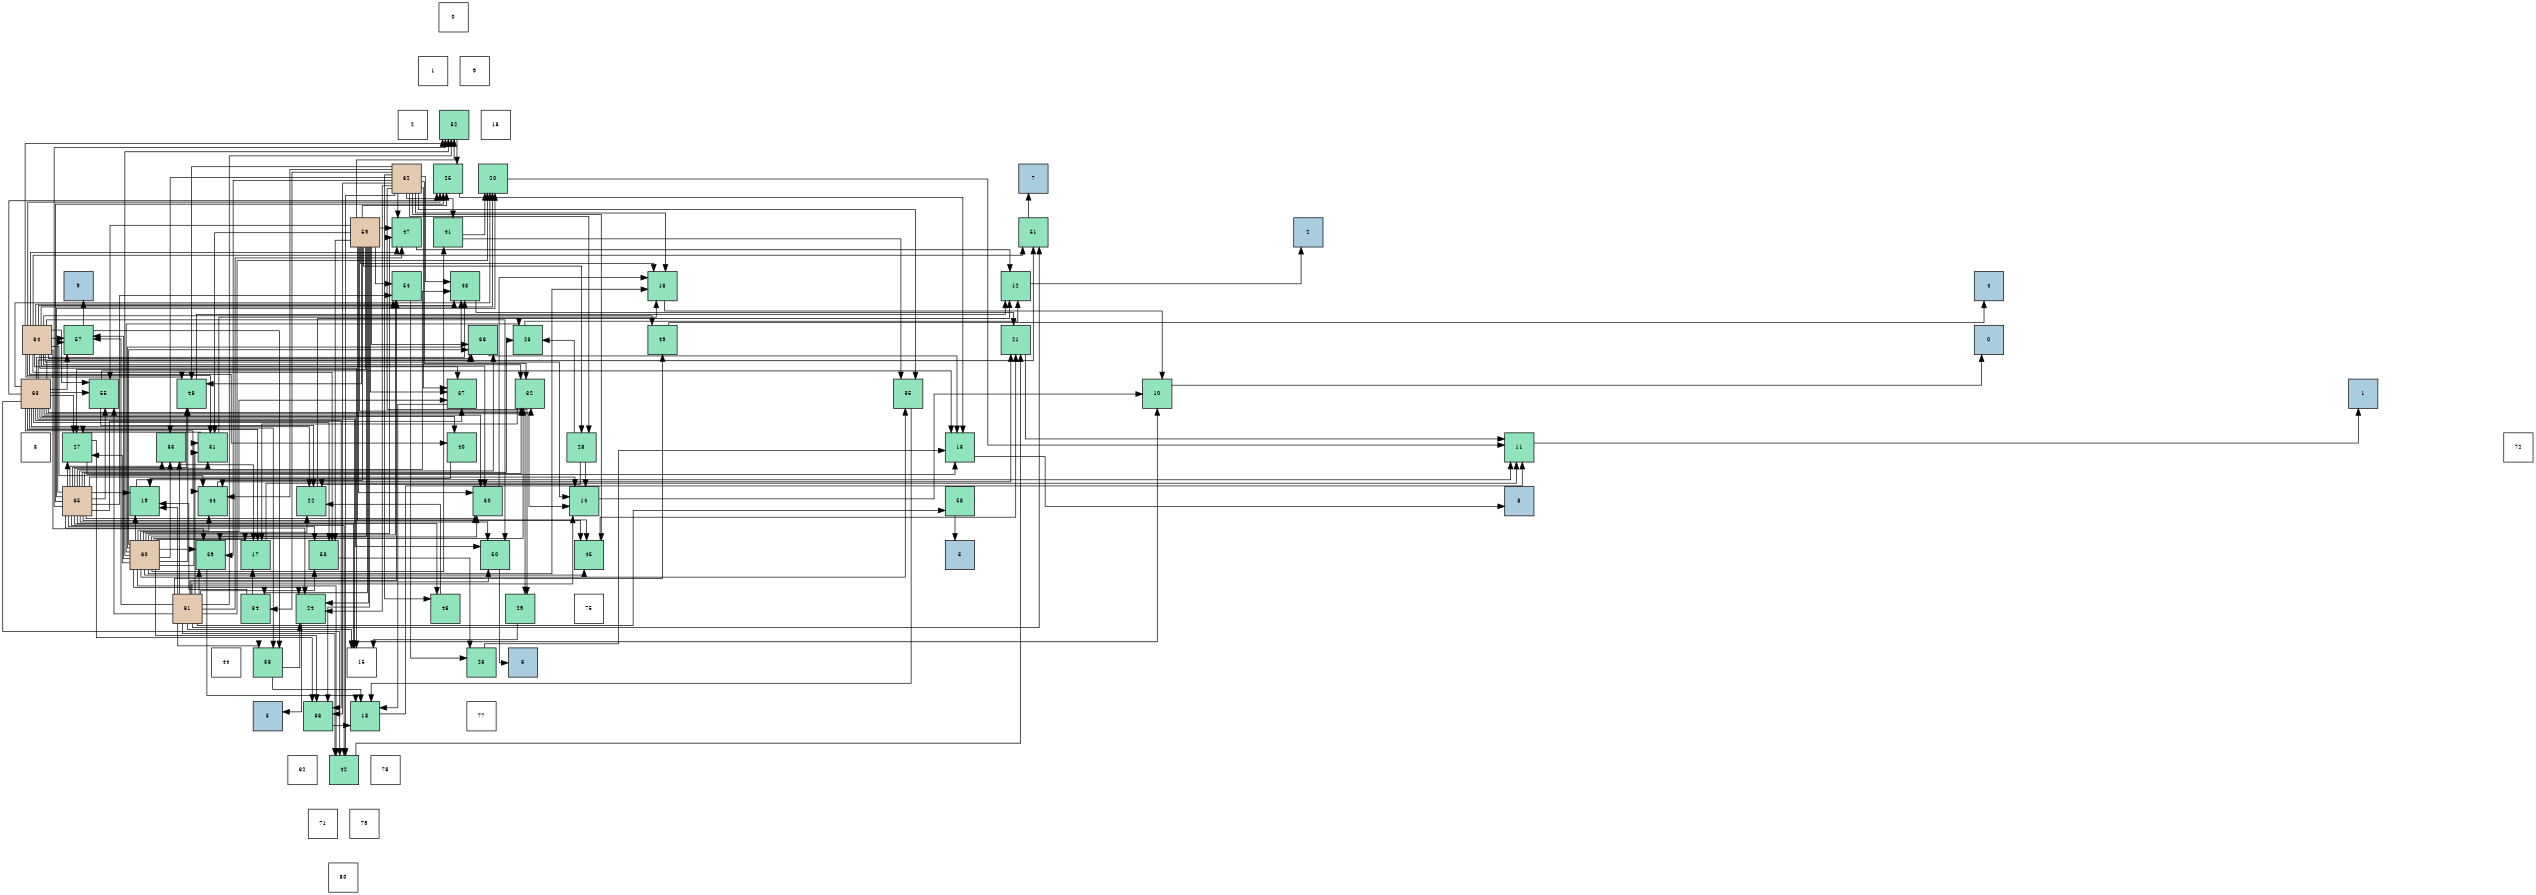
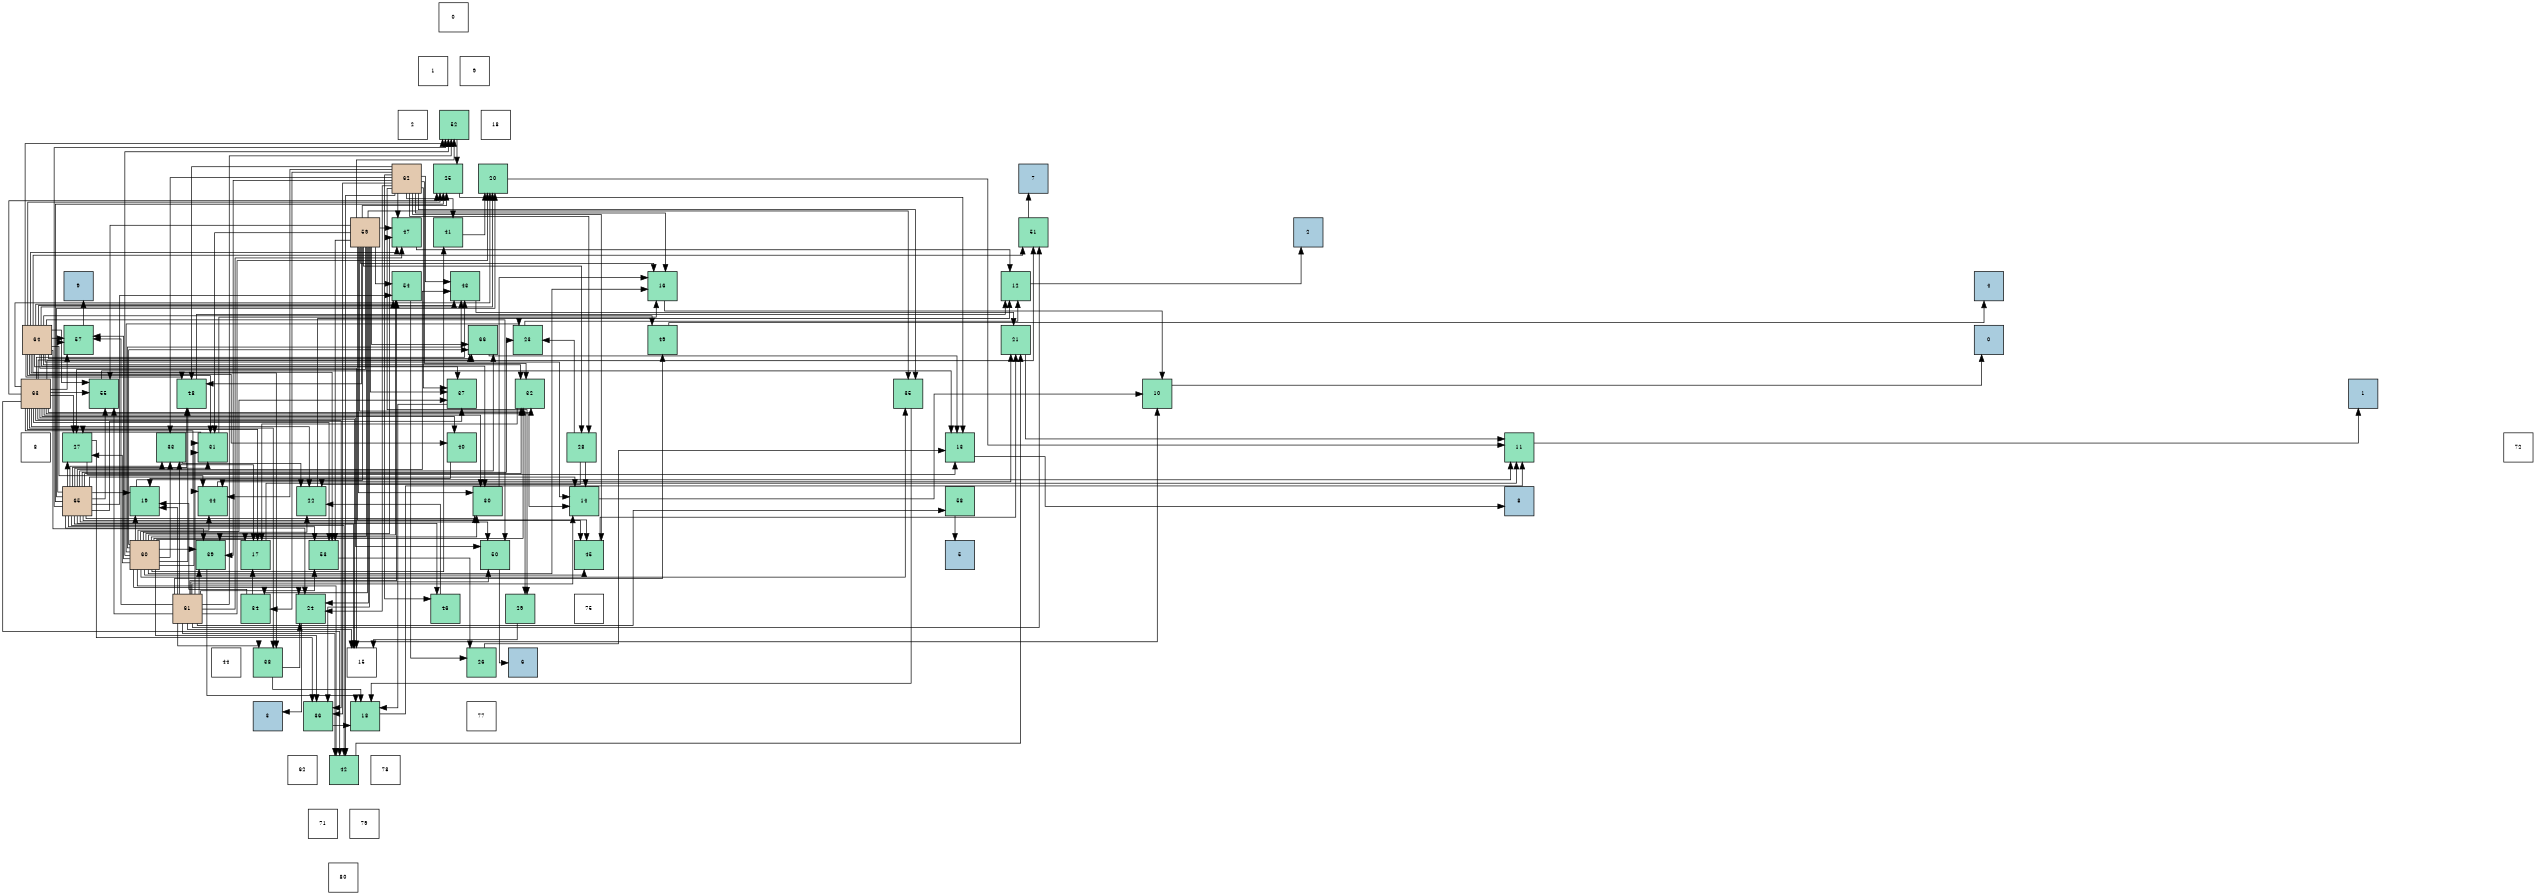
(749, 239) -> (715, 211)
(279, 405) -> (276, 389)
(226, 425) -> (266, 463)
